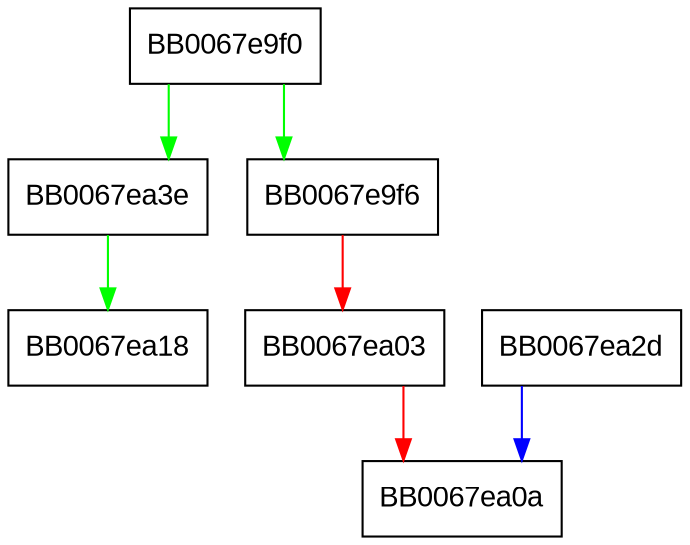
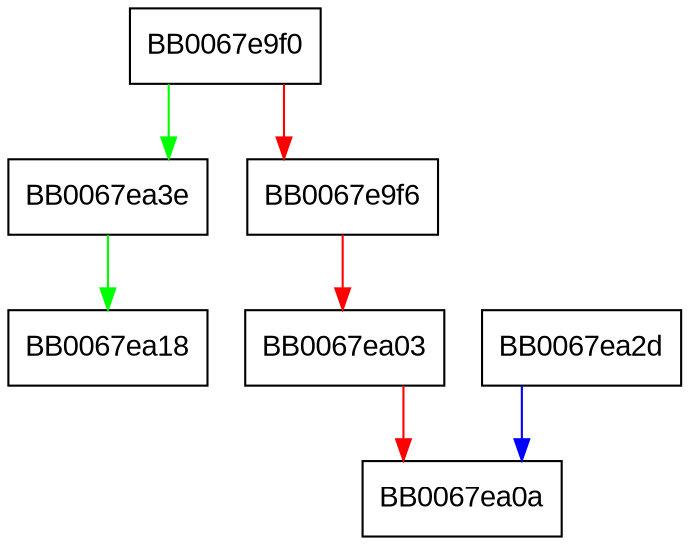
(284, 111) -> (284, 111)
